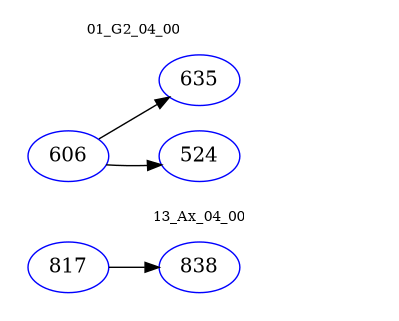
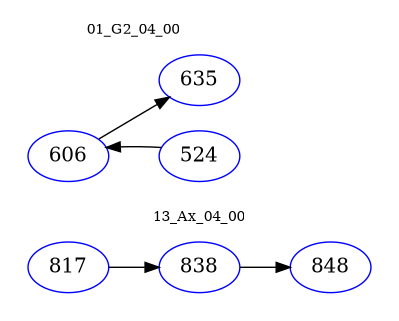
(127, 166) -> (141, 147)
none -> (331, 267)
